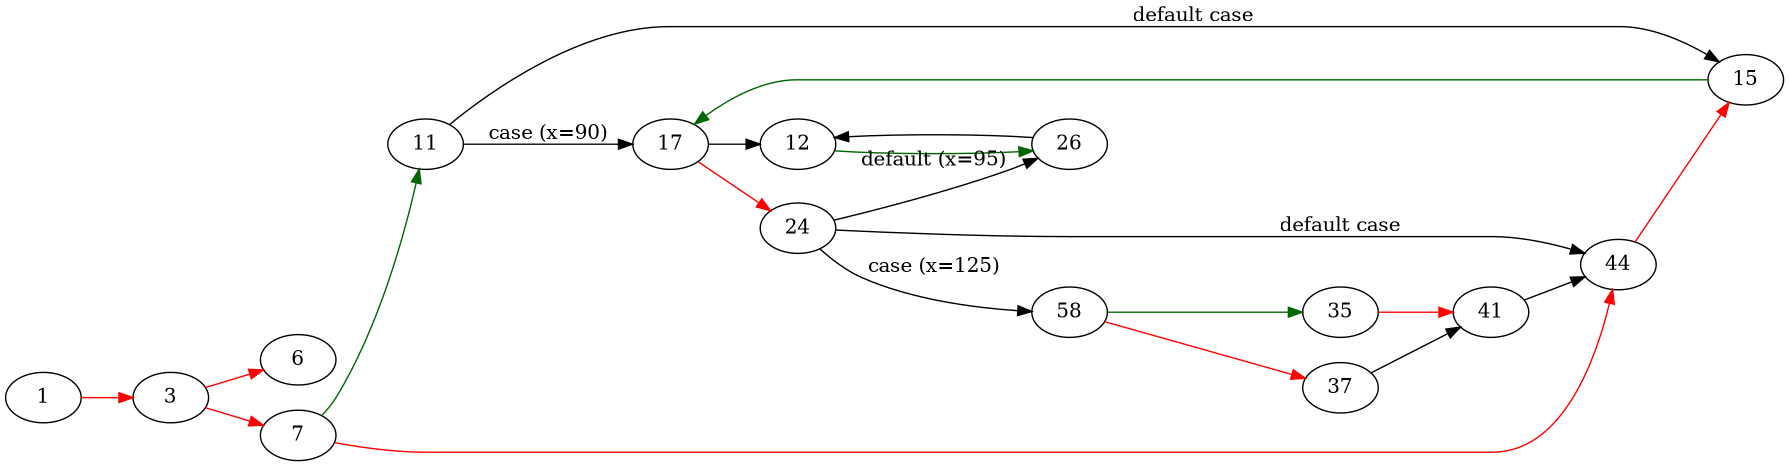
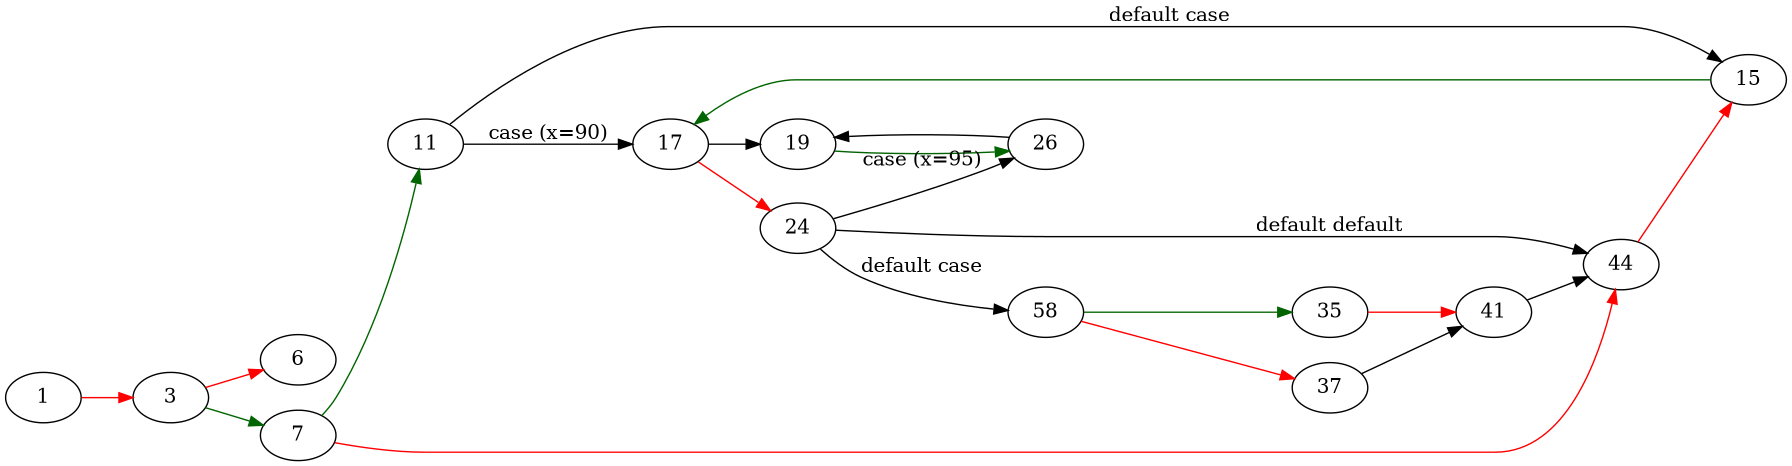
(798, 144) -> (798, 144)
(934, 160) -> (922, 160)
(1340, 226) -> (1330, 226)
(934, 267) -> (922, 267)
(228, 414) -> (228, 414)
